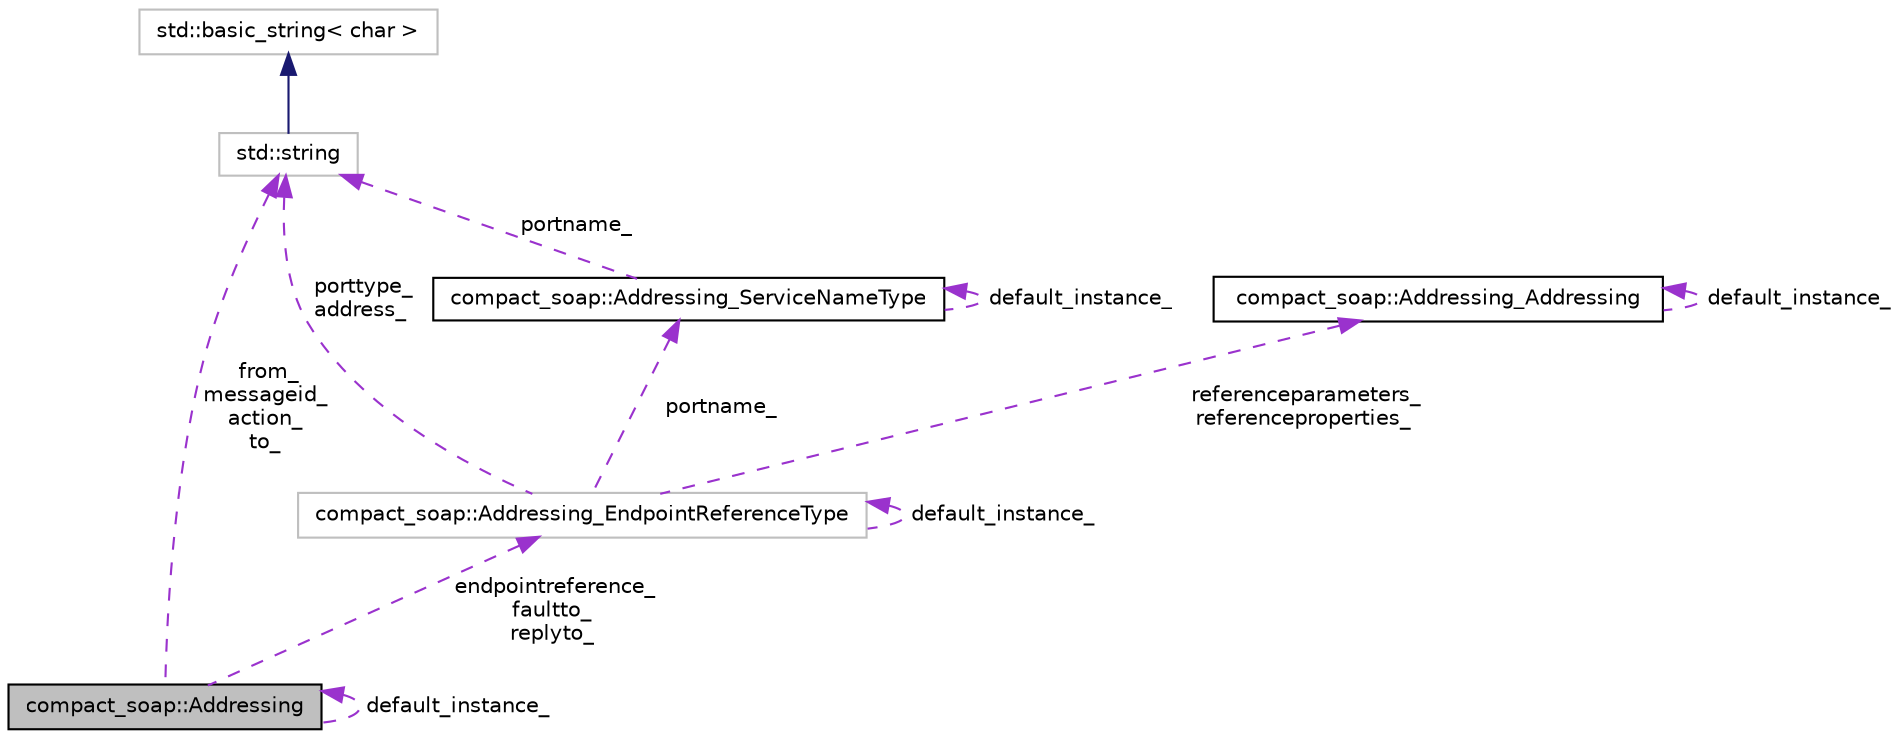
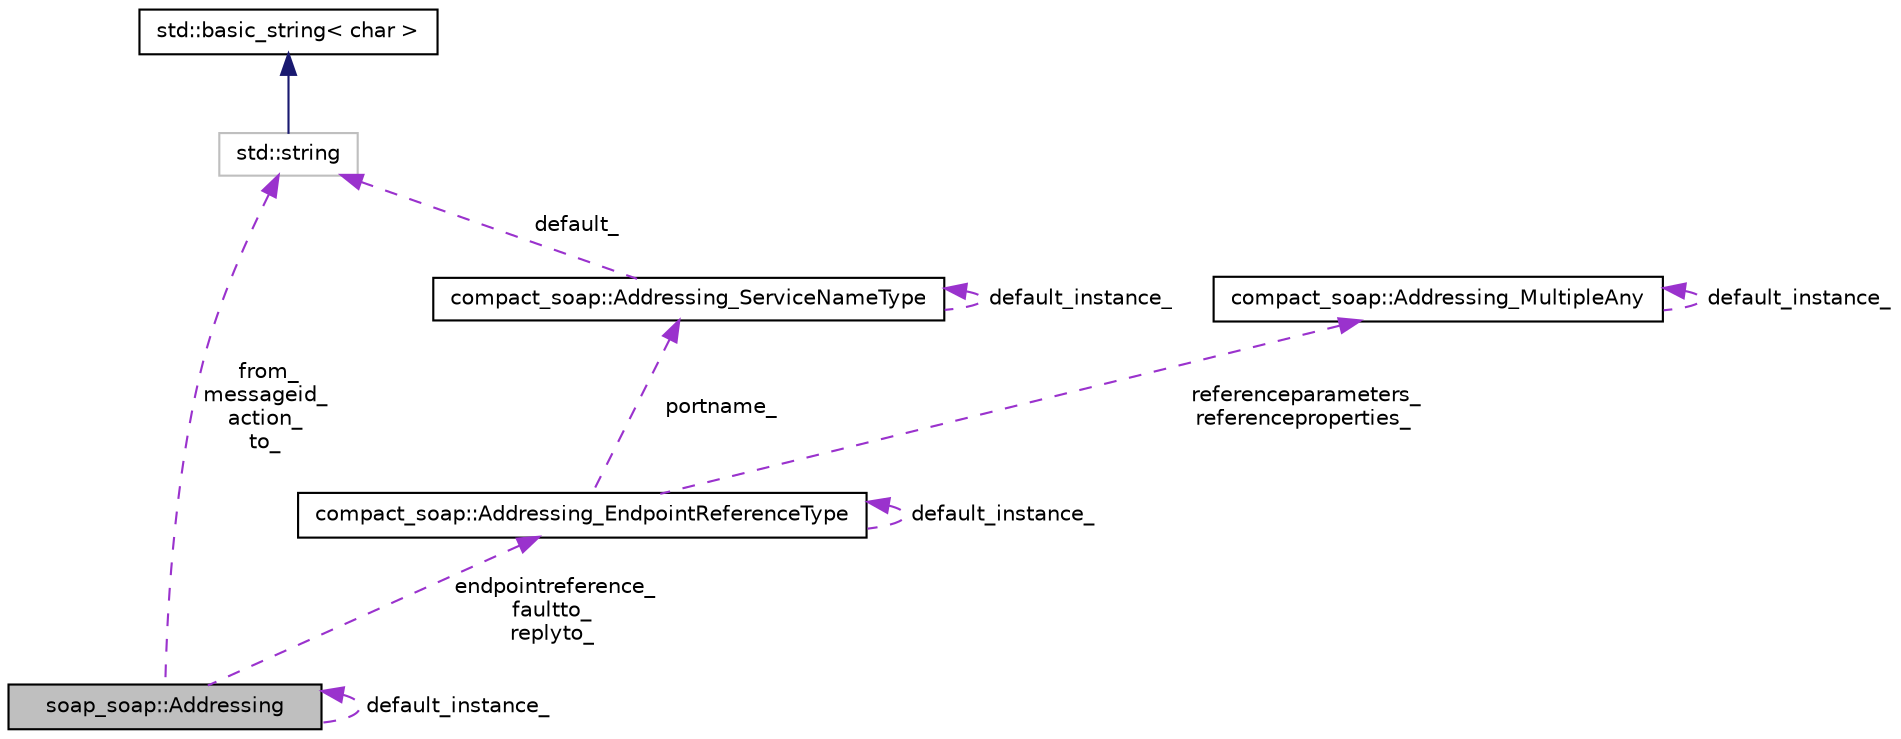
(289, 32) -> (289, 32)
(574, 226) -> (574, 226)
(1438, 299) -> (1438, 299)
(357, 383) -> none
(582, 515) -> (582, 515)
(165, 707) -> (165, 707)
